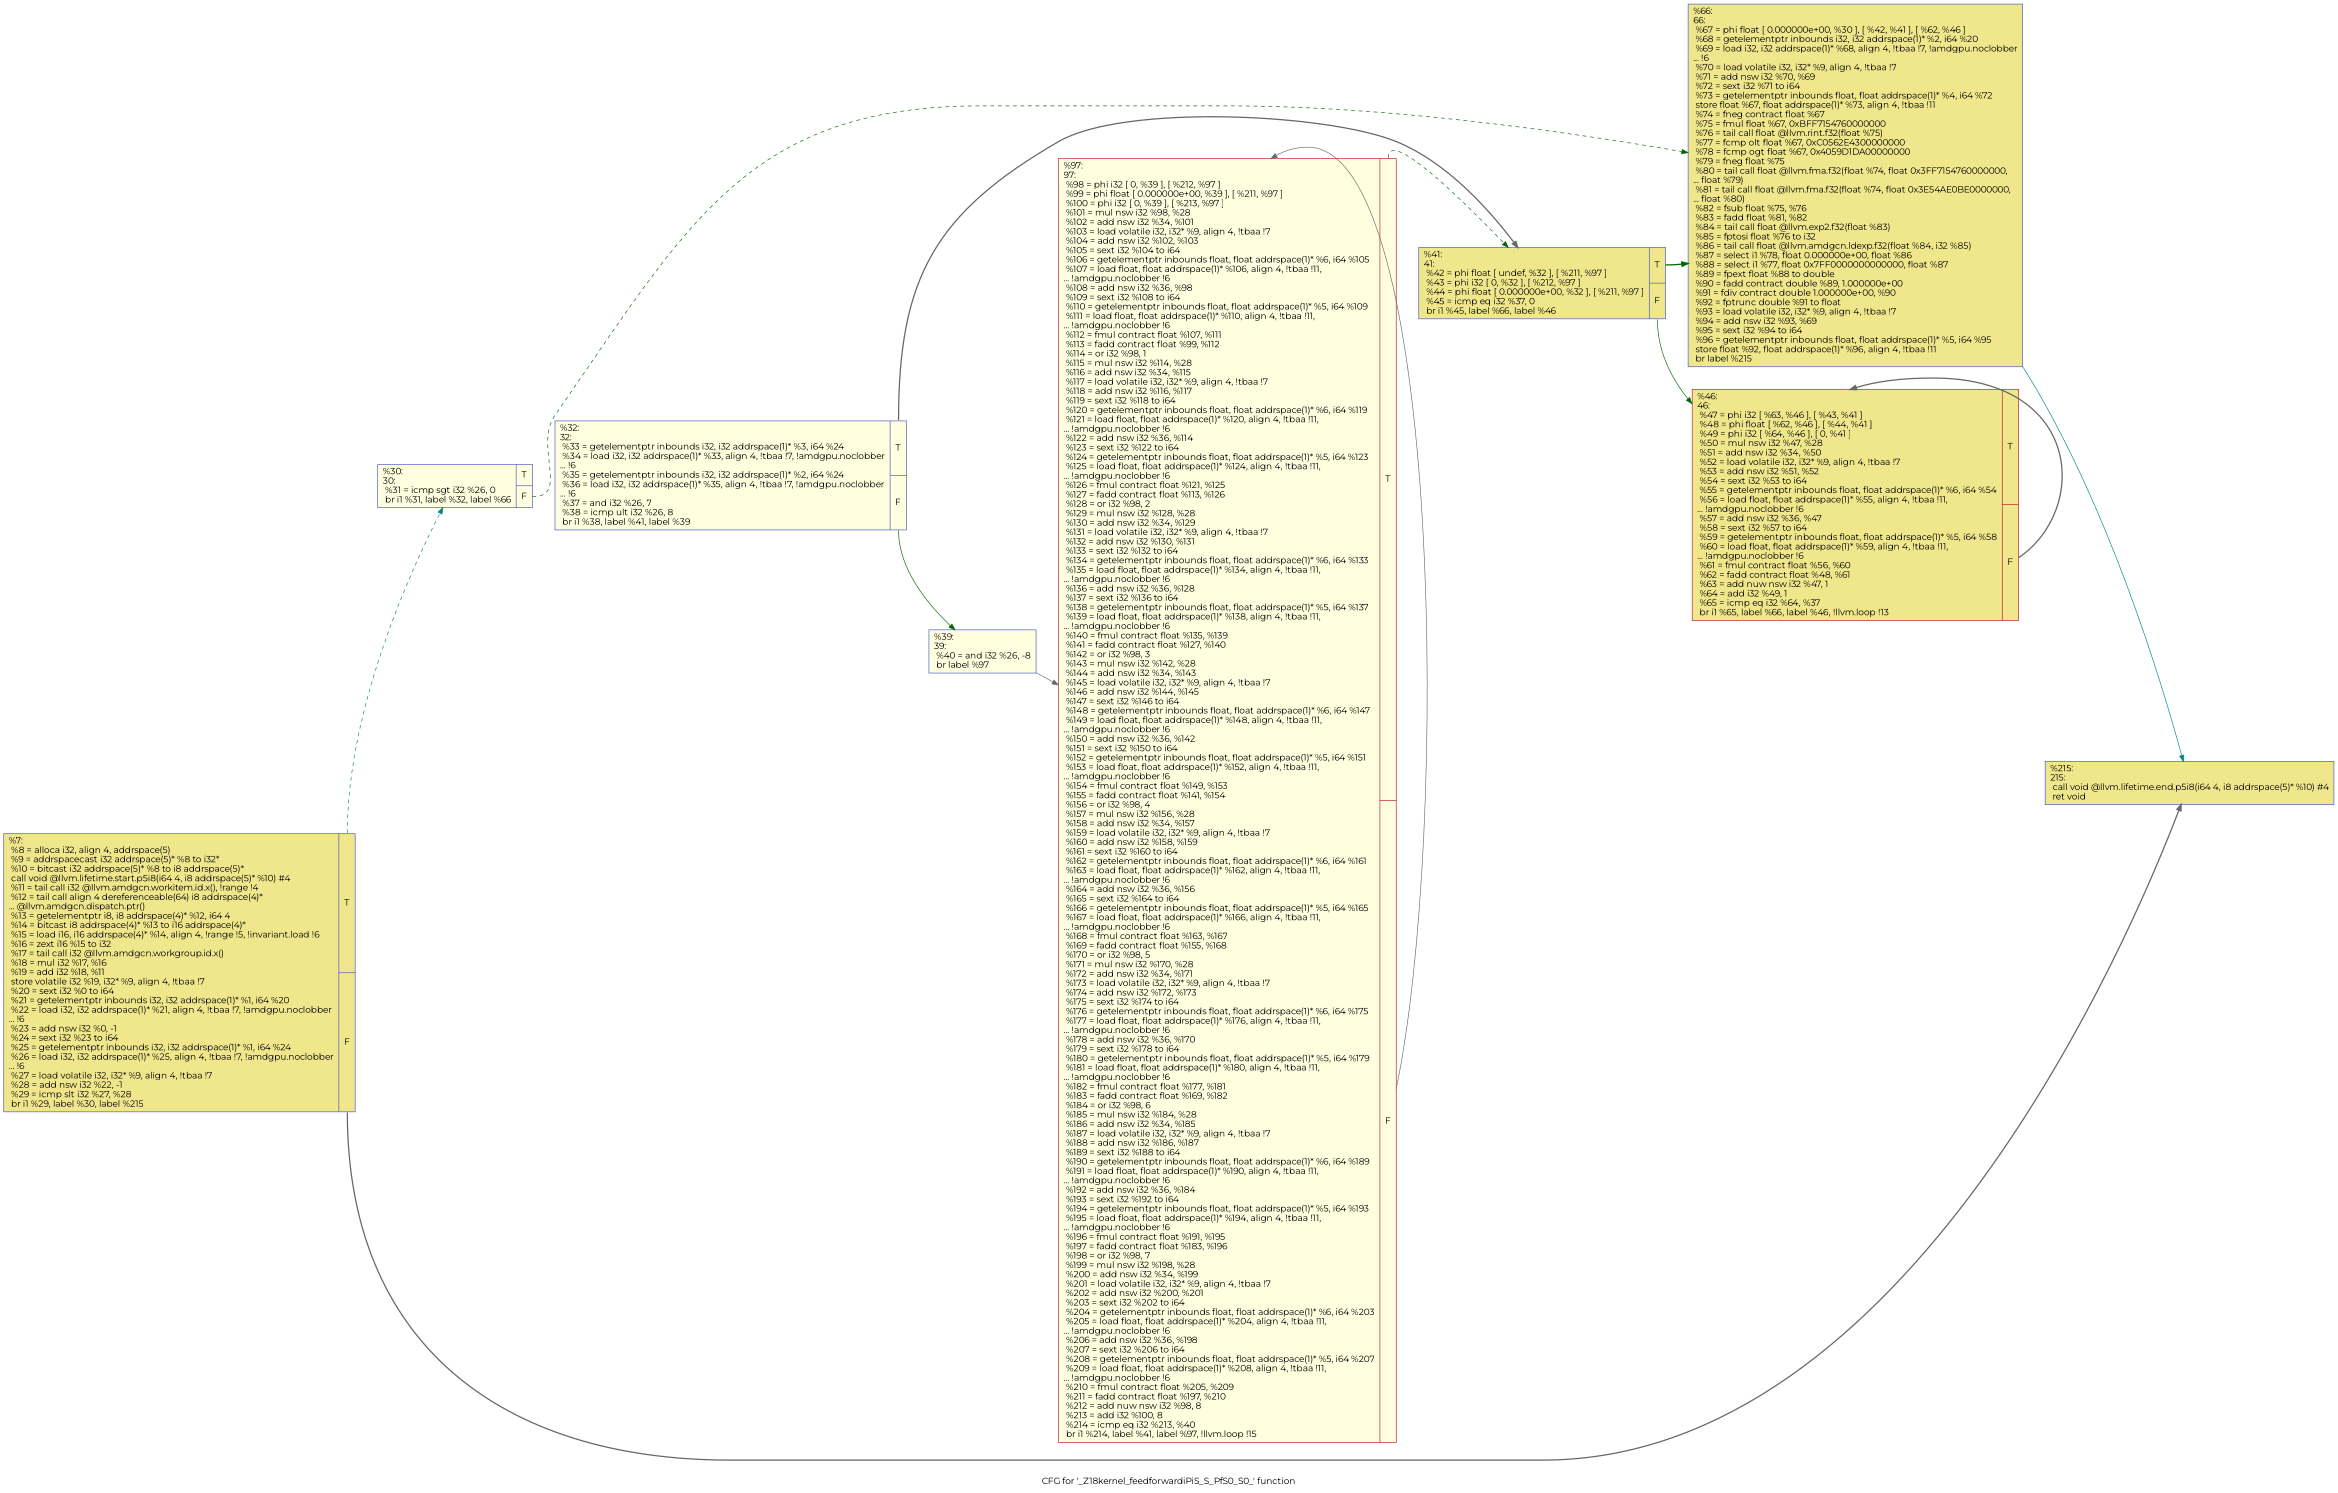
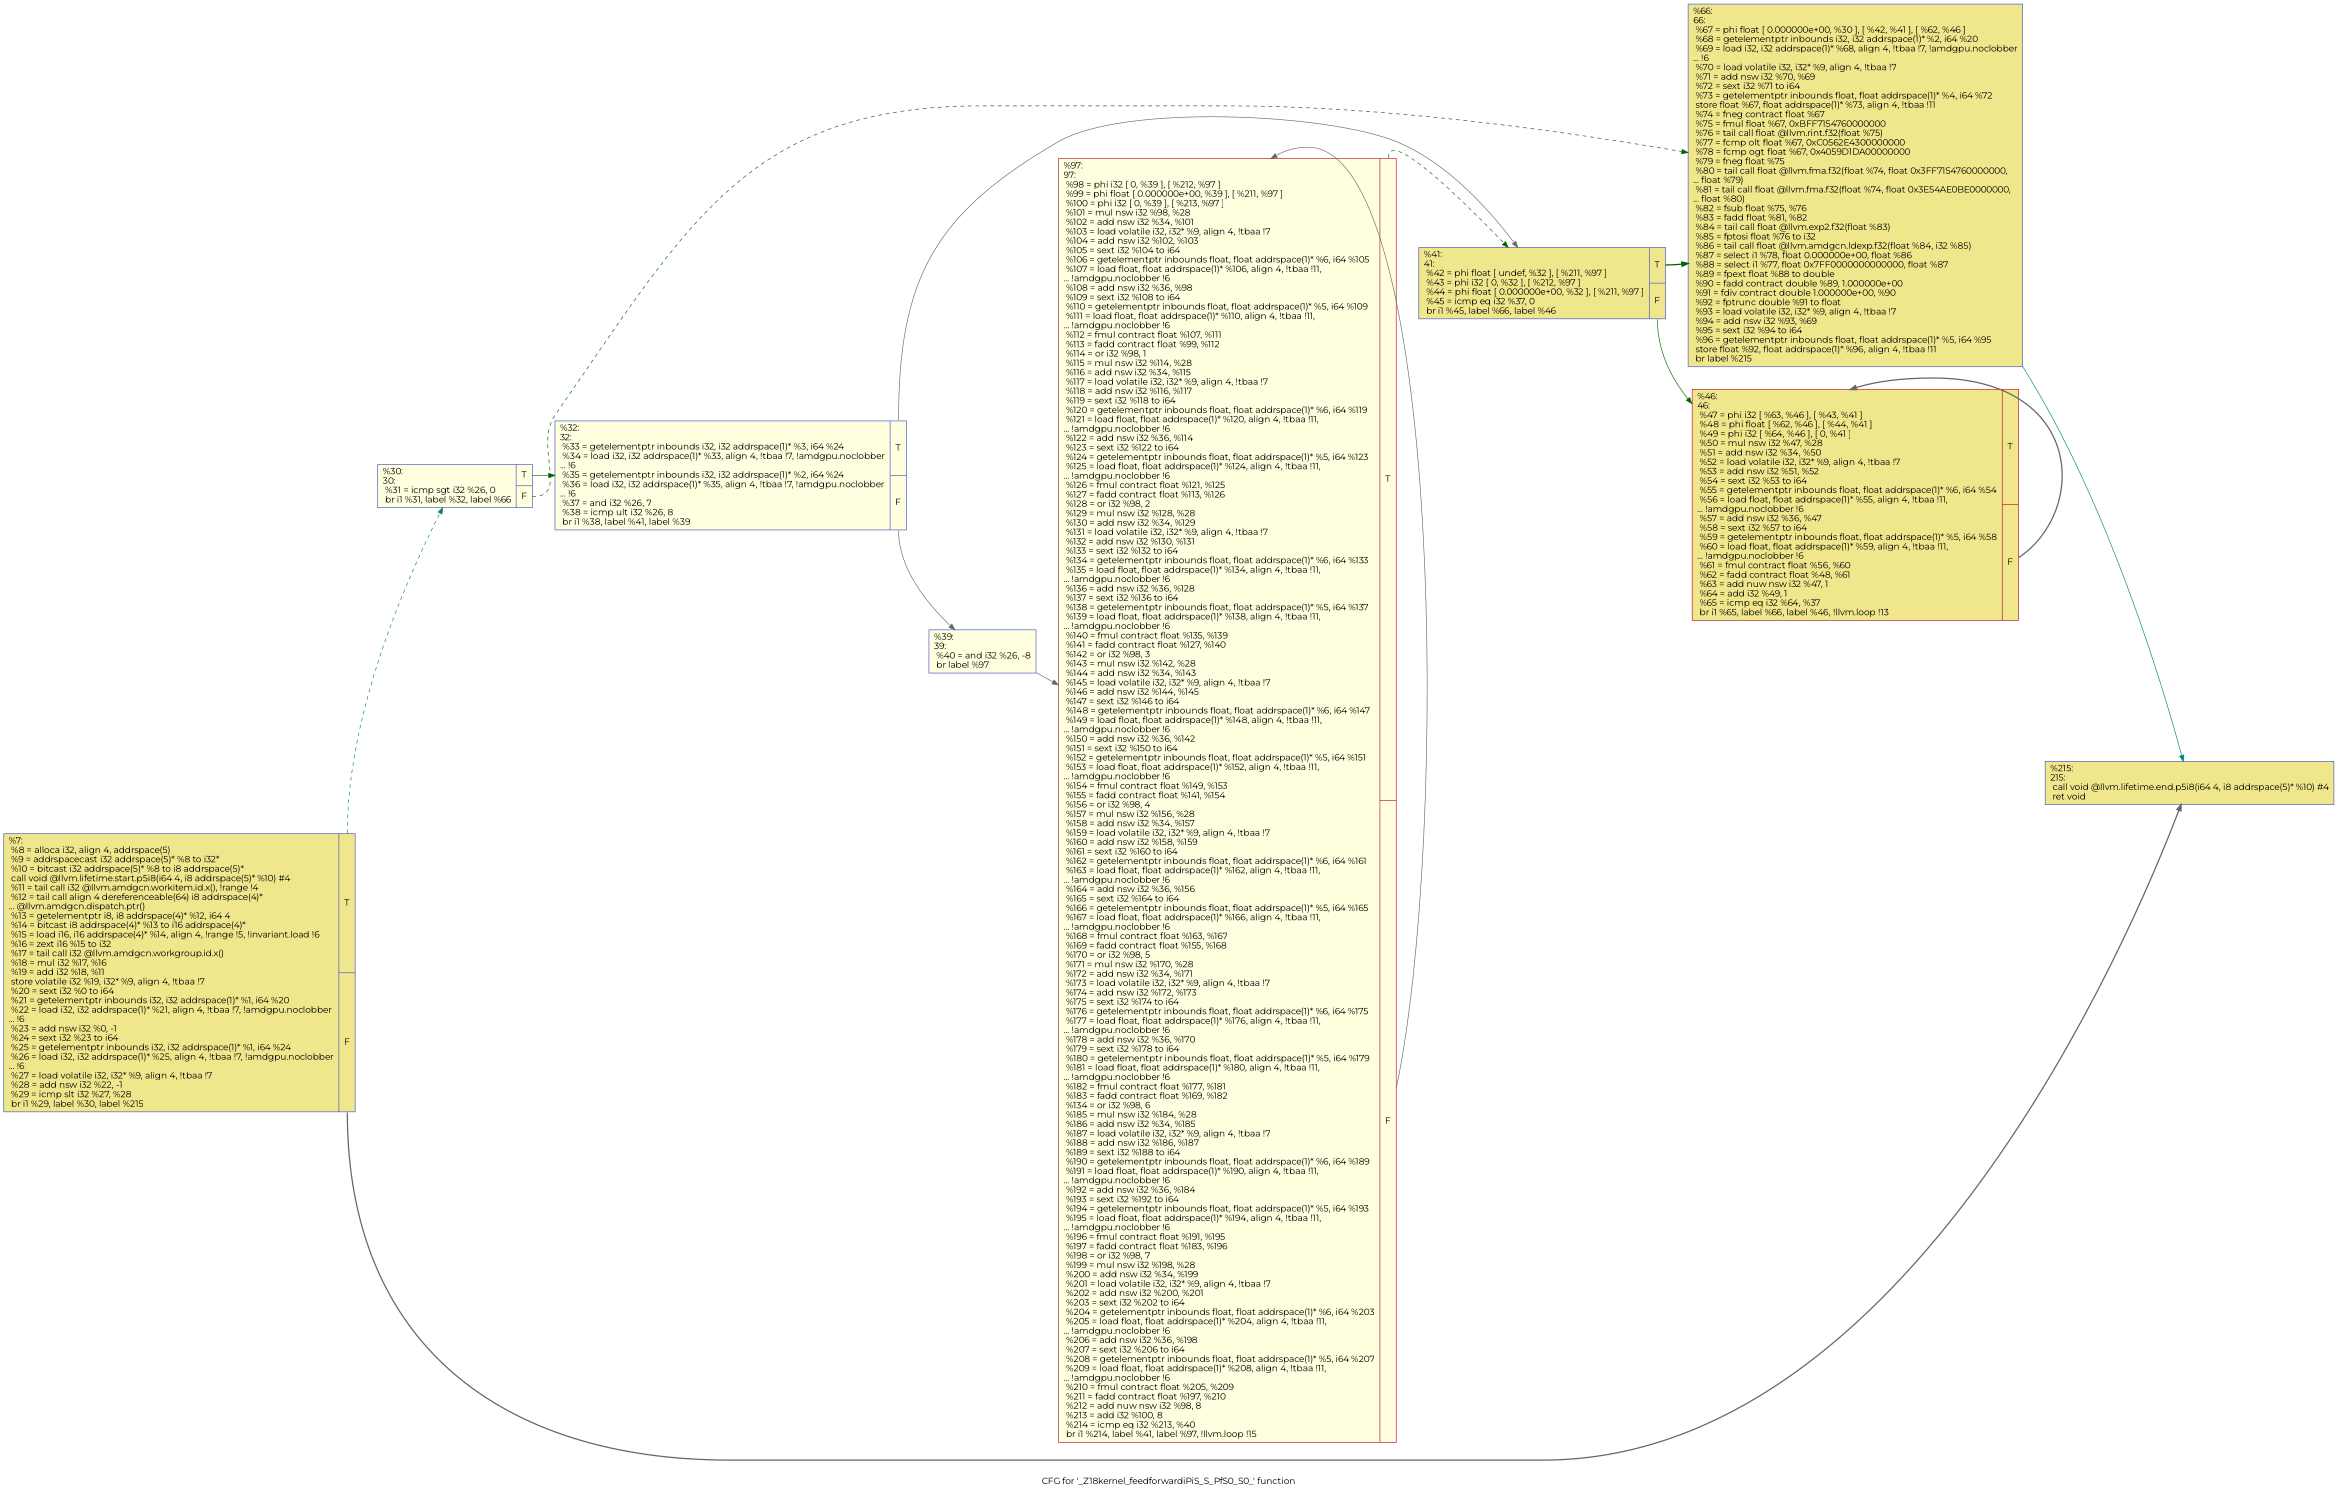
(1134, 121) -> (1134, 121)
none -> (540, 475)
(915, 583) -> (915, 583)
(1107, 1106) -> (1107, 1106)
